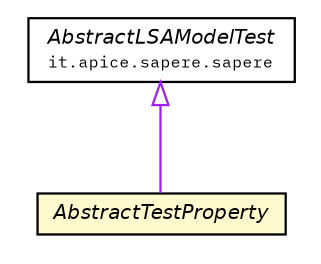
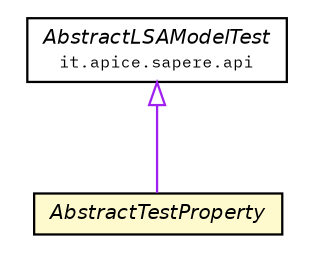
(162, 63) -> (157, 63)
